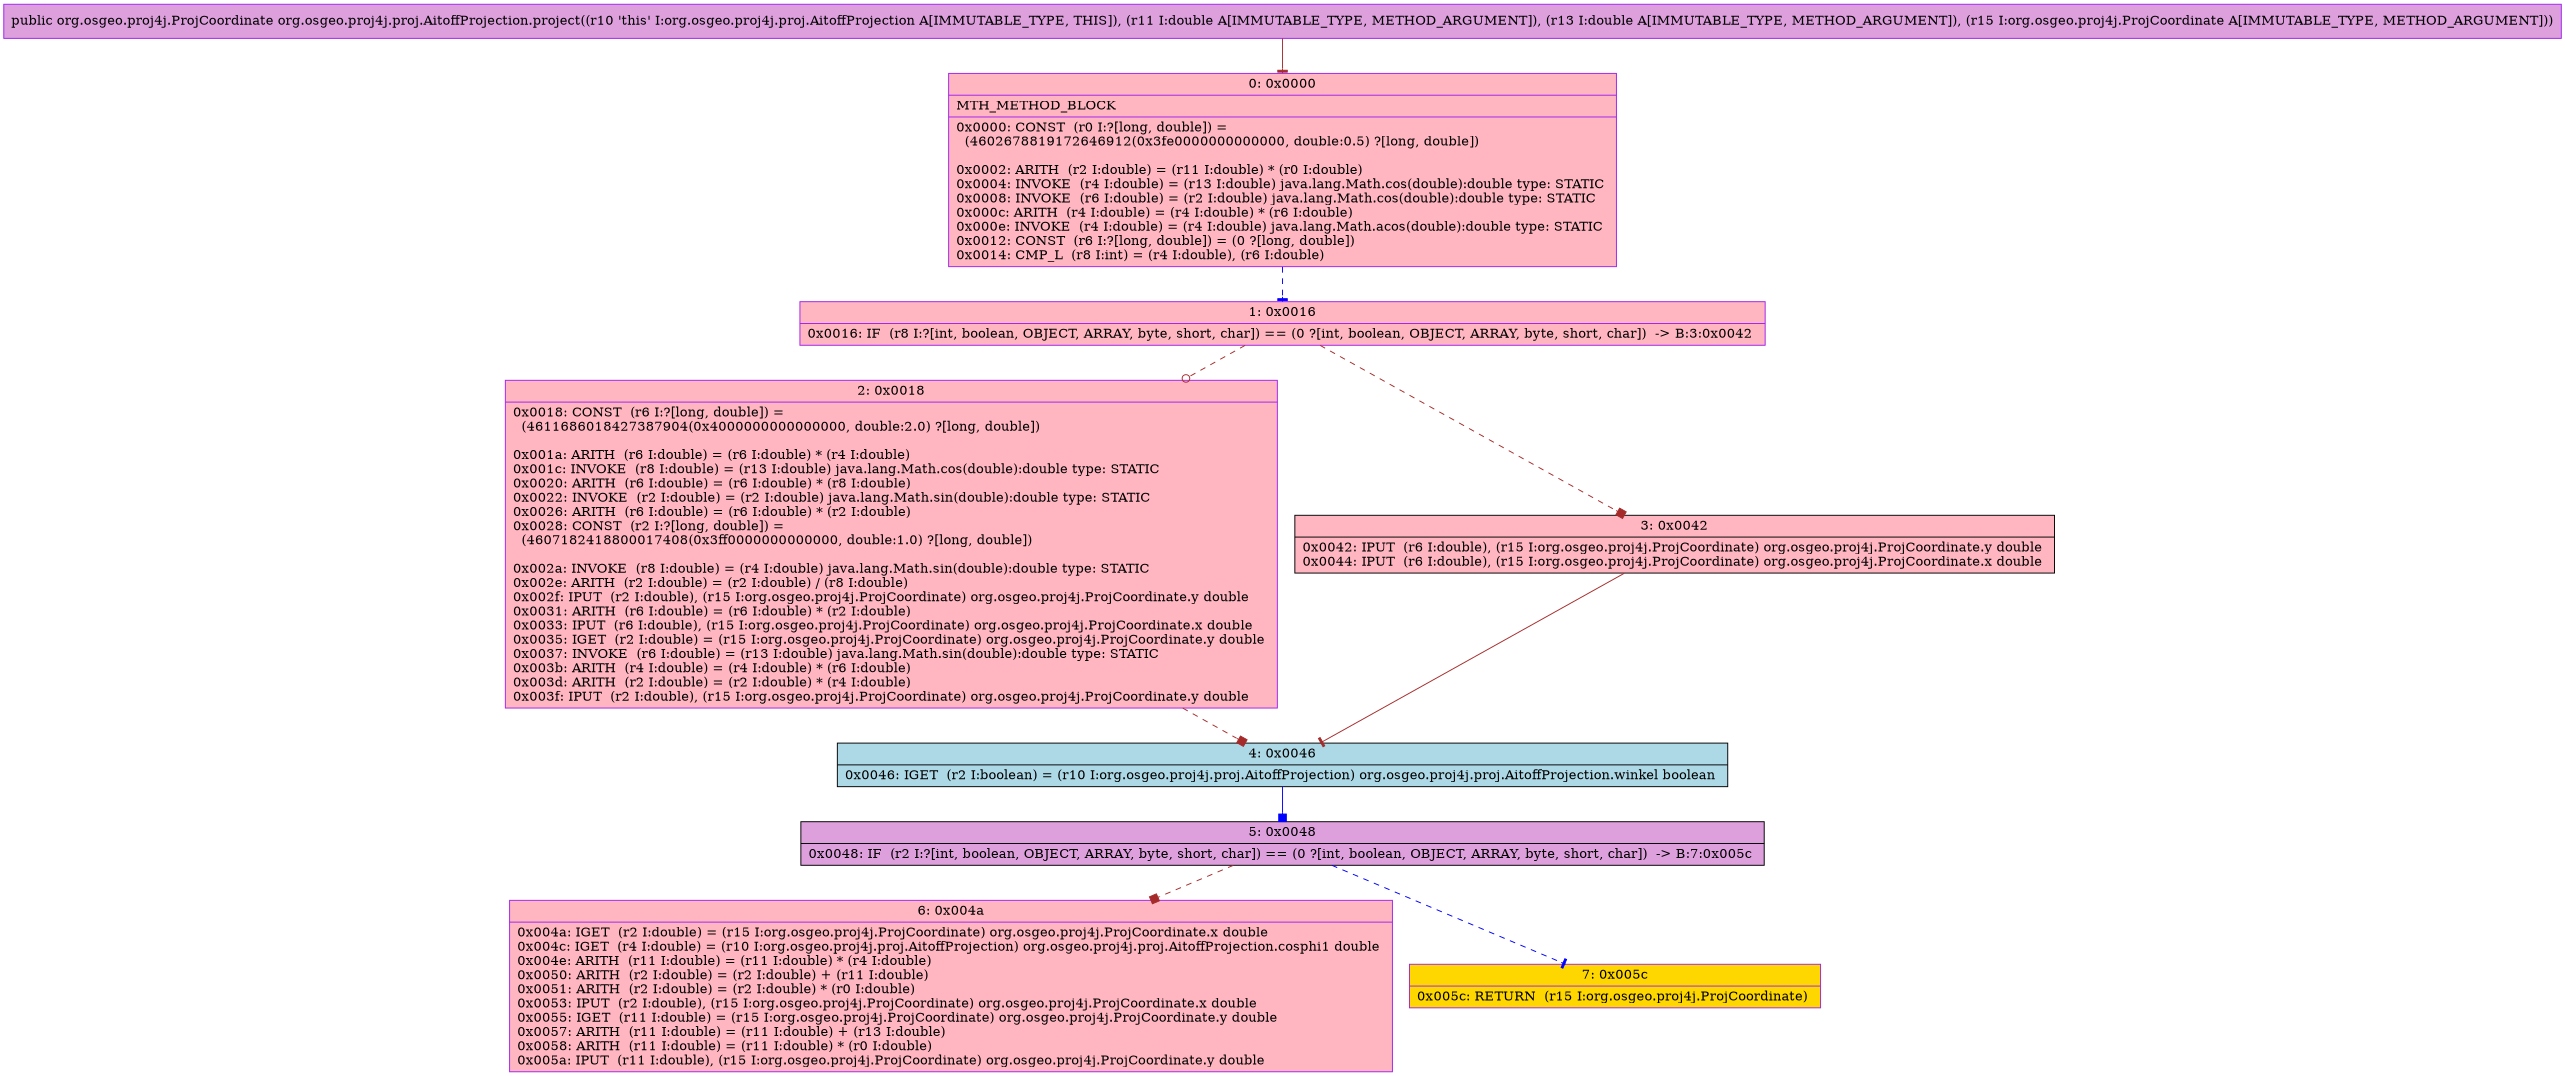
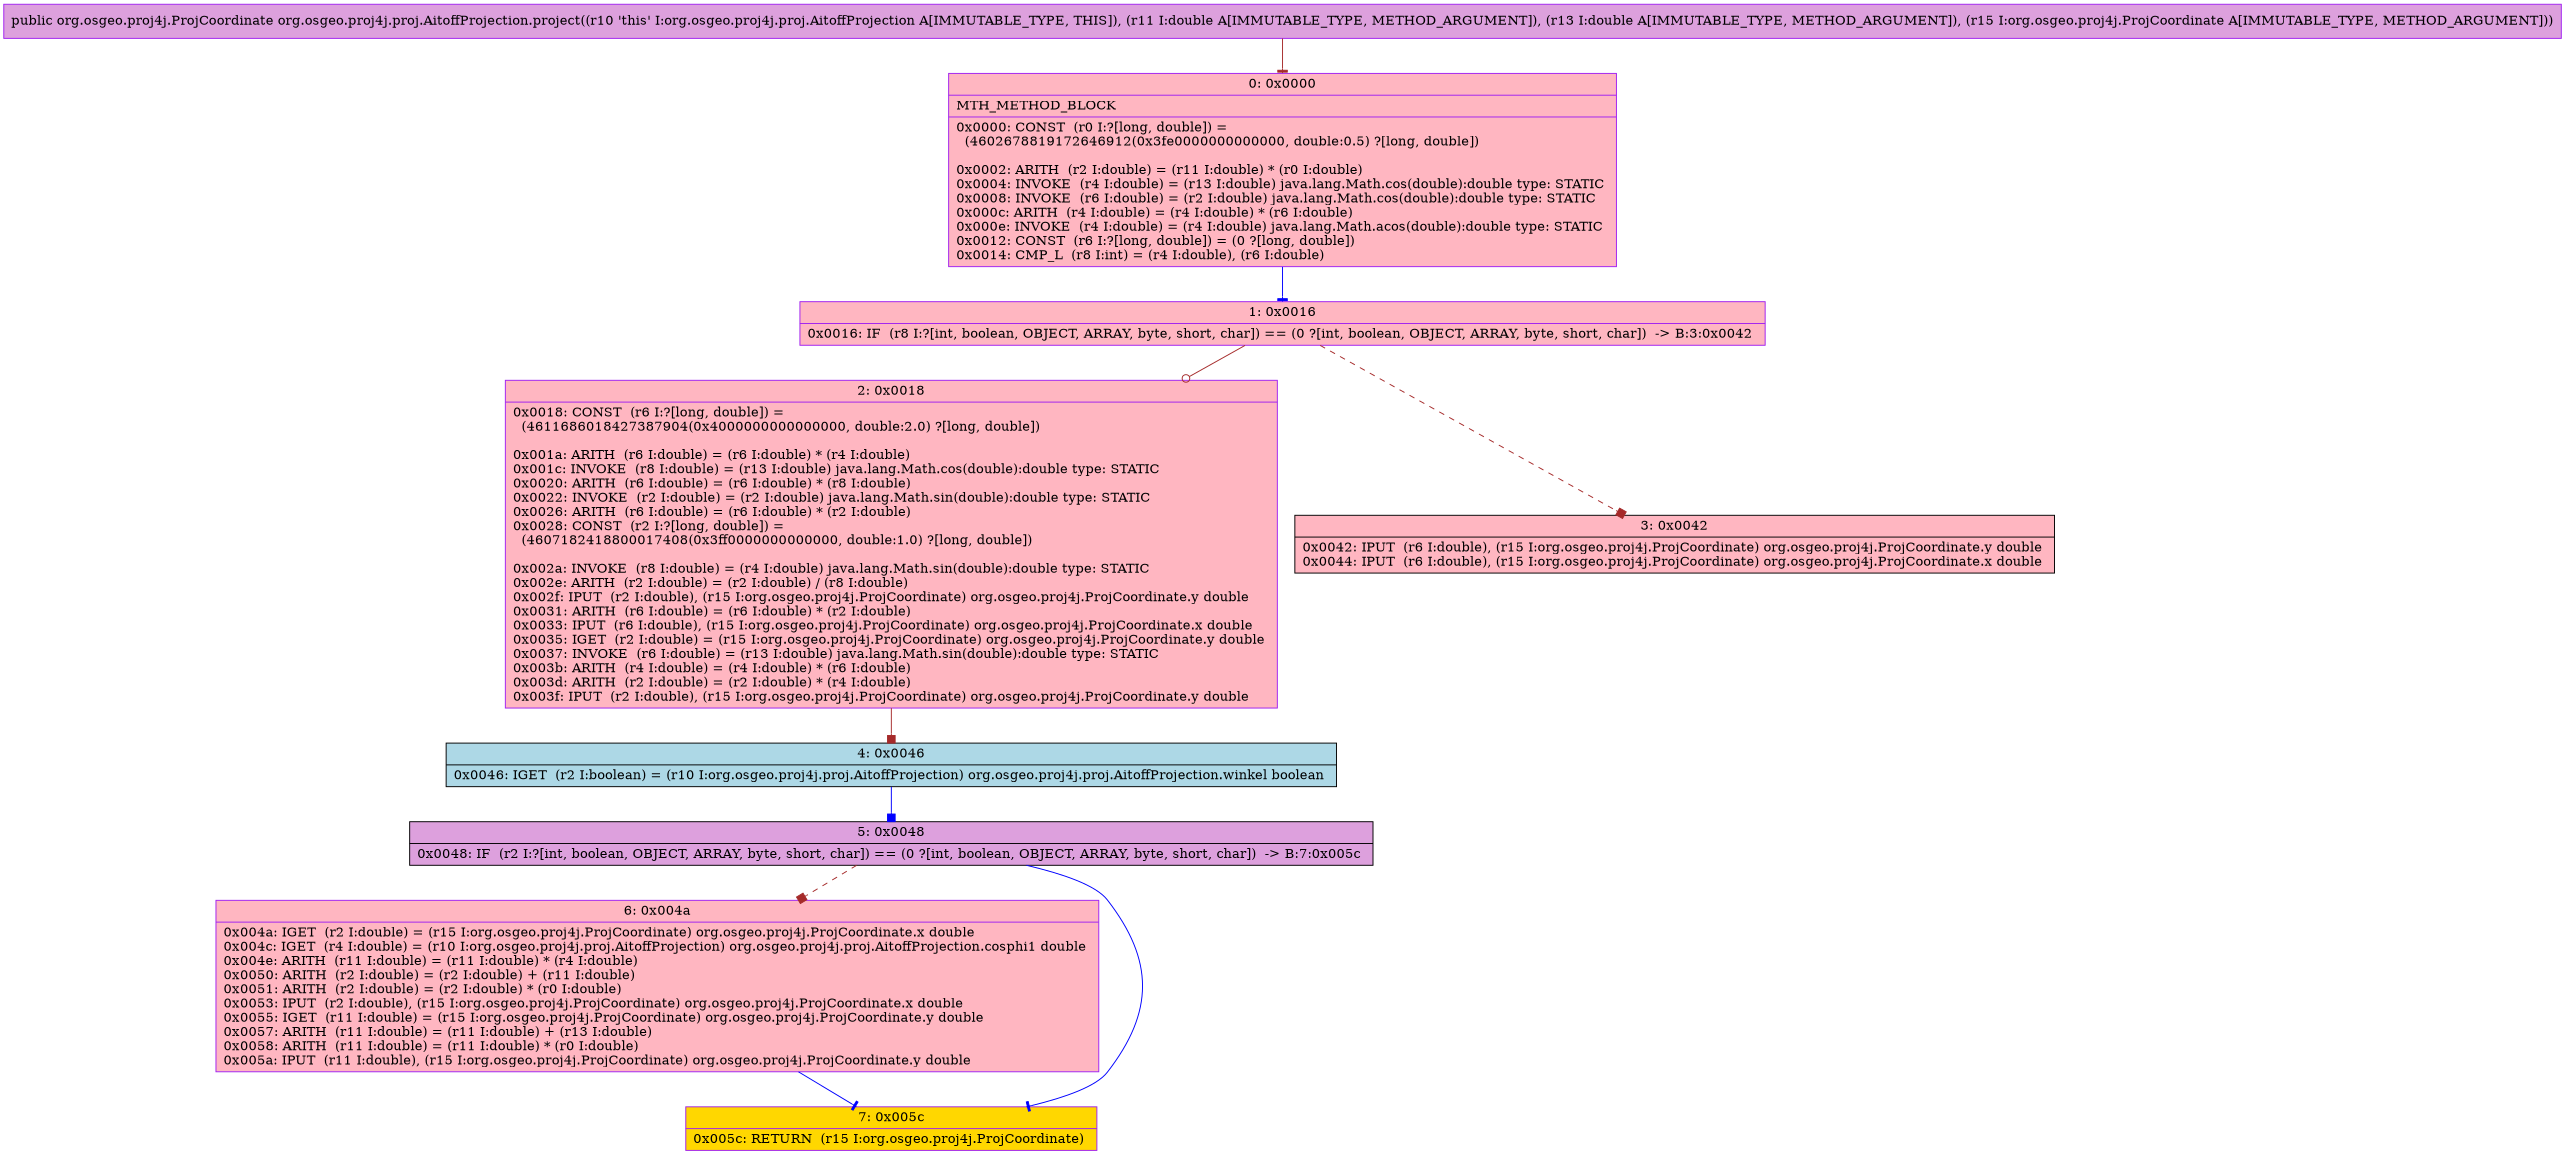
(1283, 282) -> (1283, 282)
(1217, 361) -> (1217, 361)
(1474, 657) -> none
(1210, 723) -> (891, 721)
(1447, 914) -> (1142, 984)
none -> (825, 1088)
